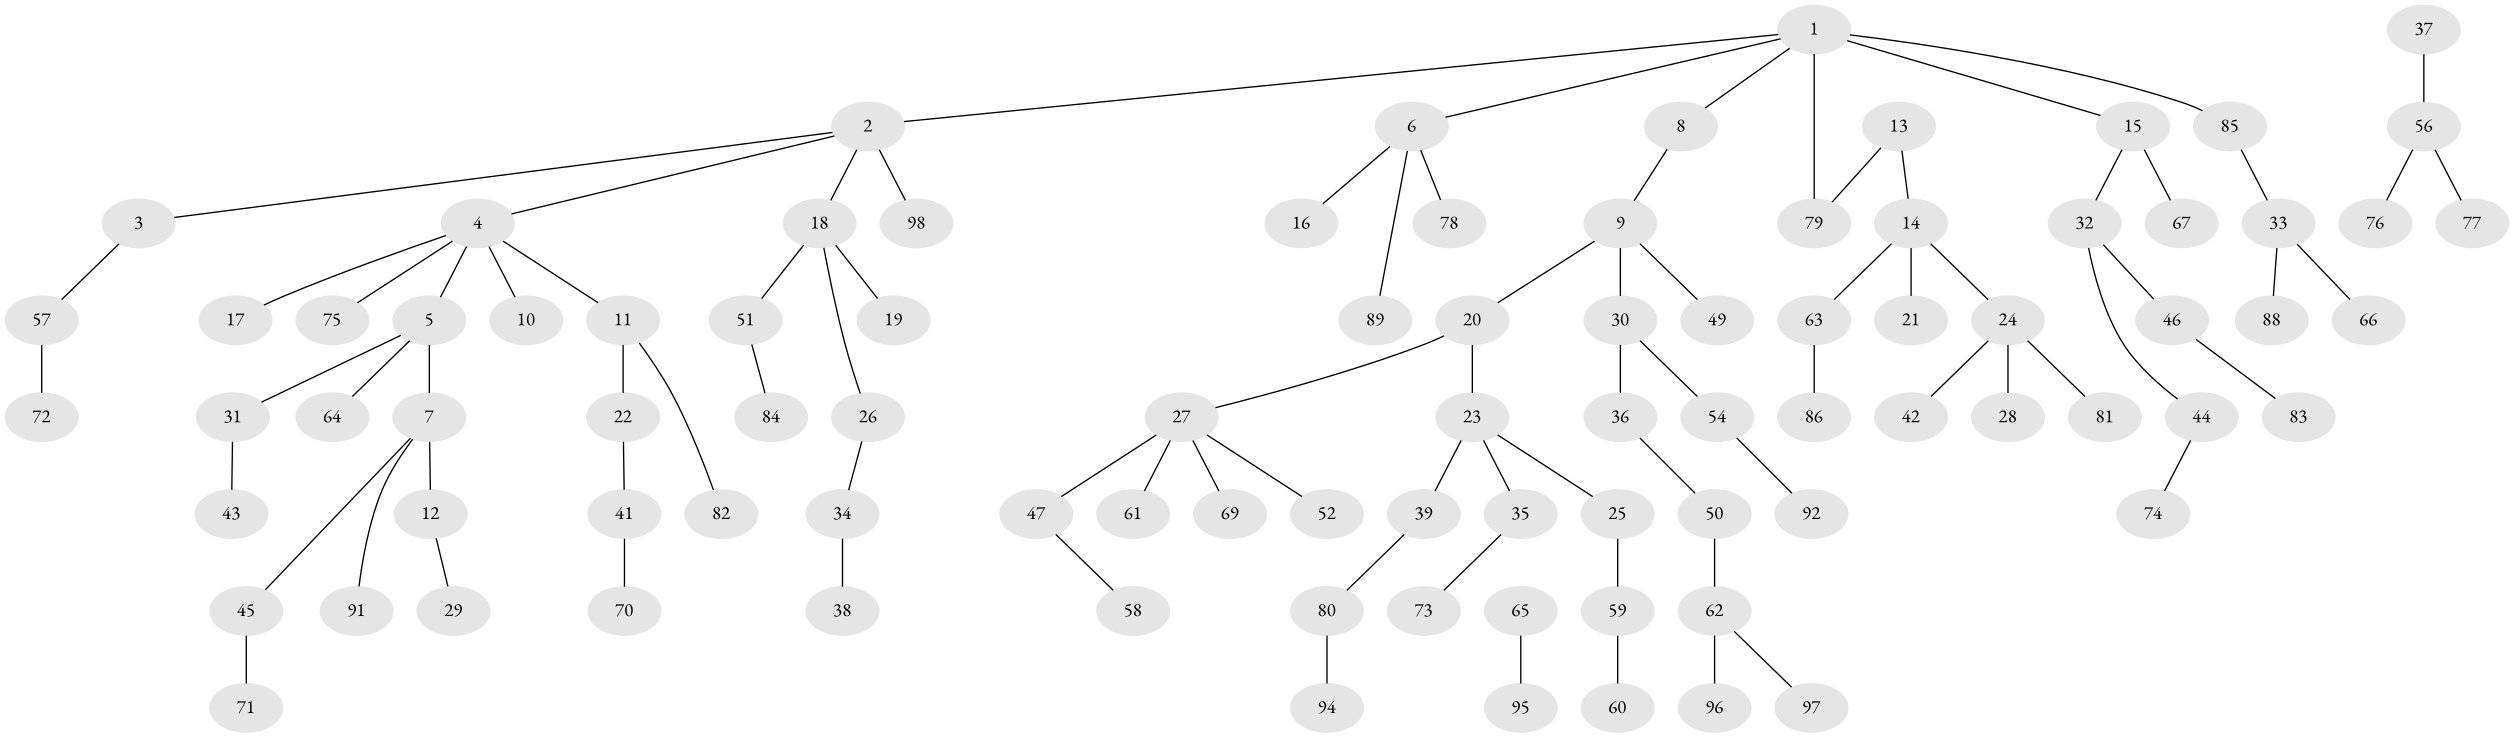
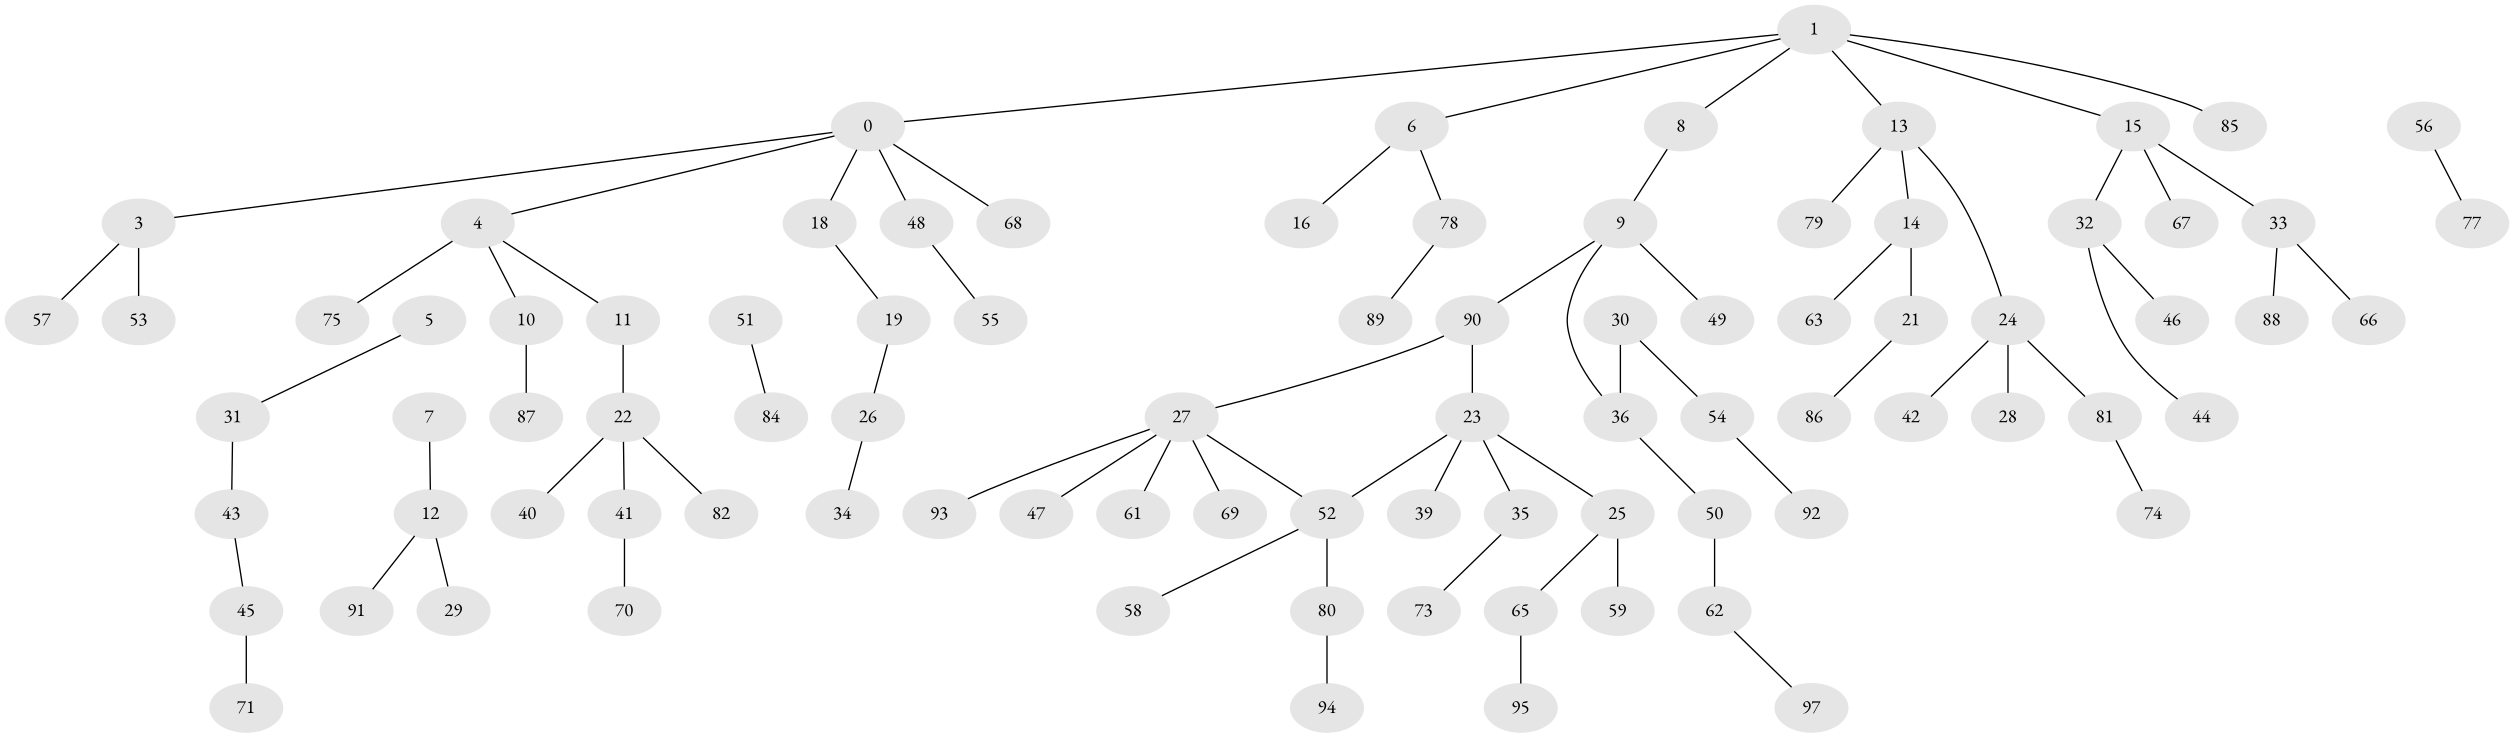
(2424, 30) -> none
(1814, 126) -> (1857, 78)
(868, 127) -> (868, 127)
(2254, 175) -> (2206, 175)
(917, 223) -> (917, 223)
none -> (1013, 223)
(1394, 223) -> (1412, 272)
(2375, 223) -> none
(454, 272) -> none
(783, 272) -> none
(1620, 272) -> (1567, 320)
(1959, 272) -> (1969, 216)
none -> (139, 320)
(236, 320) -> none
none -> (991, 320)
(1472, 320) -> (1472, 320)
(839, 321) -> (881, 369)
(429, 369) -> none
(1814, 369) -> (1863, 369)
(682, 414) -> (672, 466)
(42, 417) -> none
(332, 417) -> none
none -> (526, 417)
(2299, 417) -> none
none -> (1400, 466)
(2178, 466) -> (2129, 466)
(375, 509) -> (394, 563)
(338, 514) -> (239, 562)
none -> (528, 514)
none -> (939, 514)
(1085, 562) -> (1230, 563)
(1376, 562) -> (1327, 563)
none -> (1569, 562)
(842, 611) -> none
(1618, 708) -> none
(1715, 708) -> none
